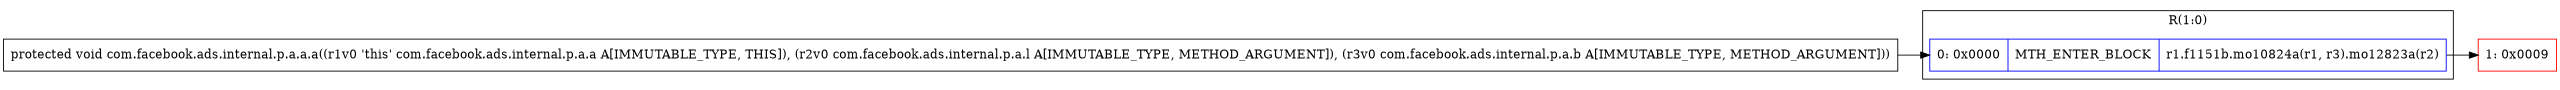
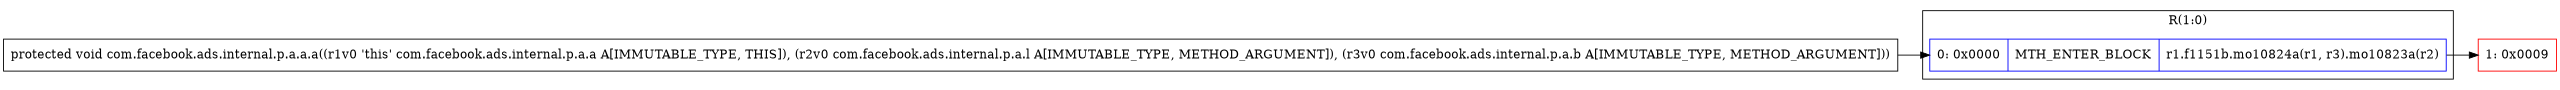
(2303, 55) -> (2303, 55)
